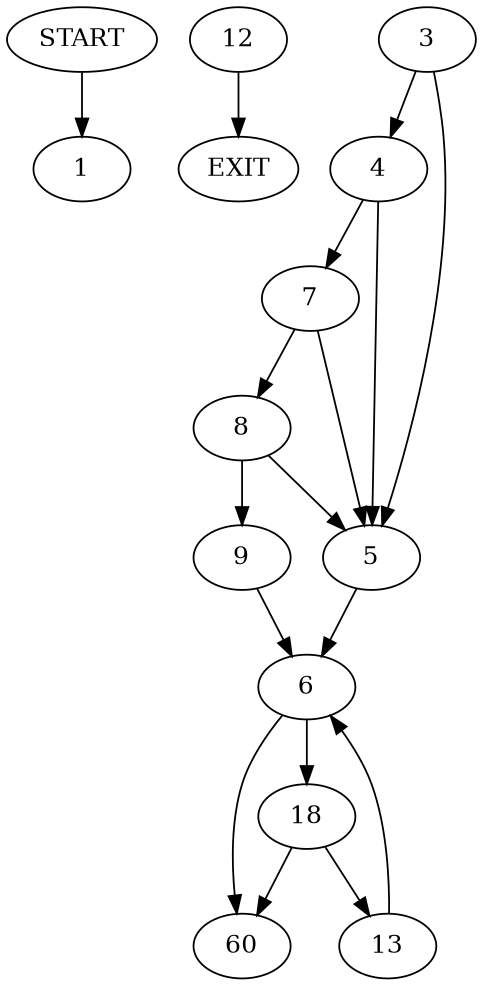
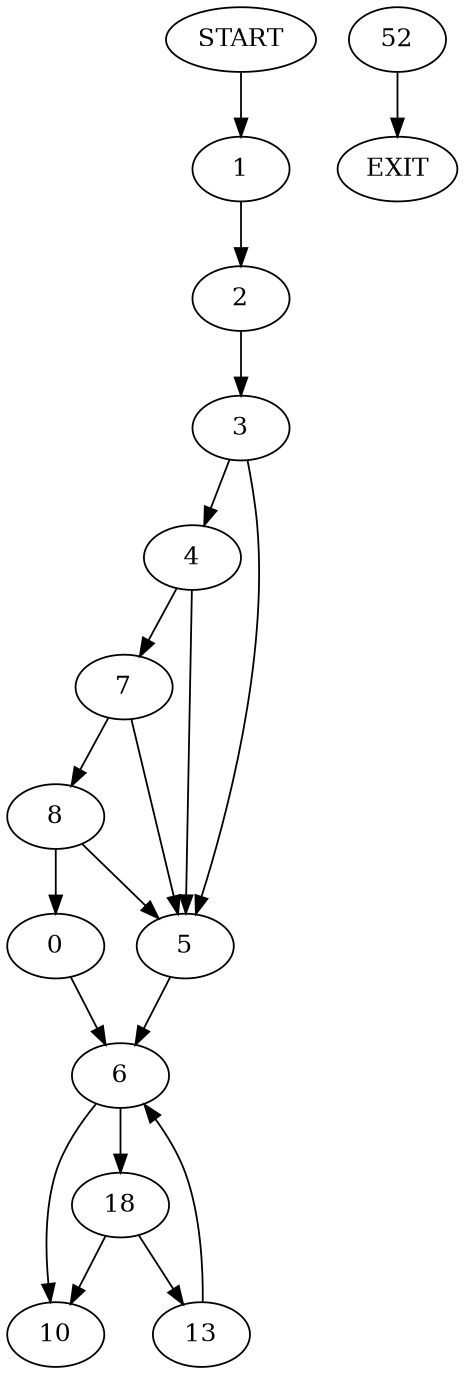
(238, 40) -> (397, 40)
none -> (241, 299)
(242, 558) -> (56, 946)
(242, 946) -> (56, 1335)
